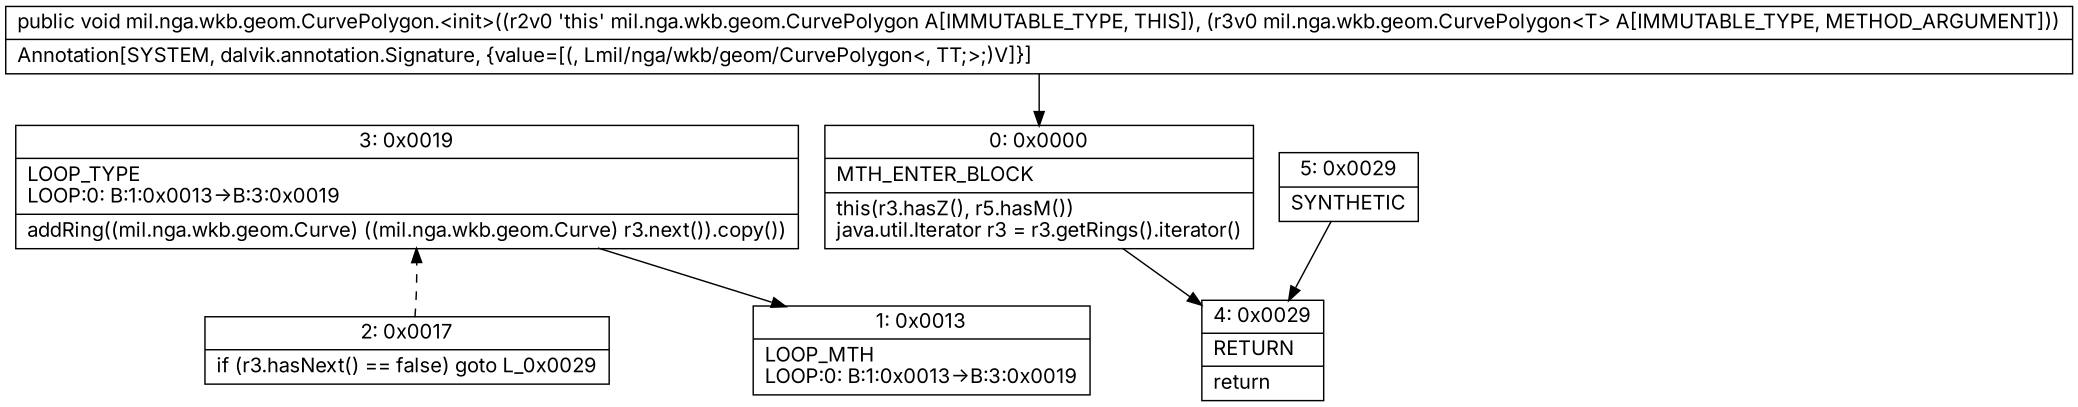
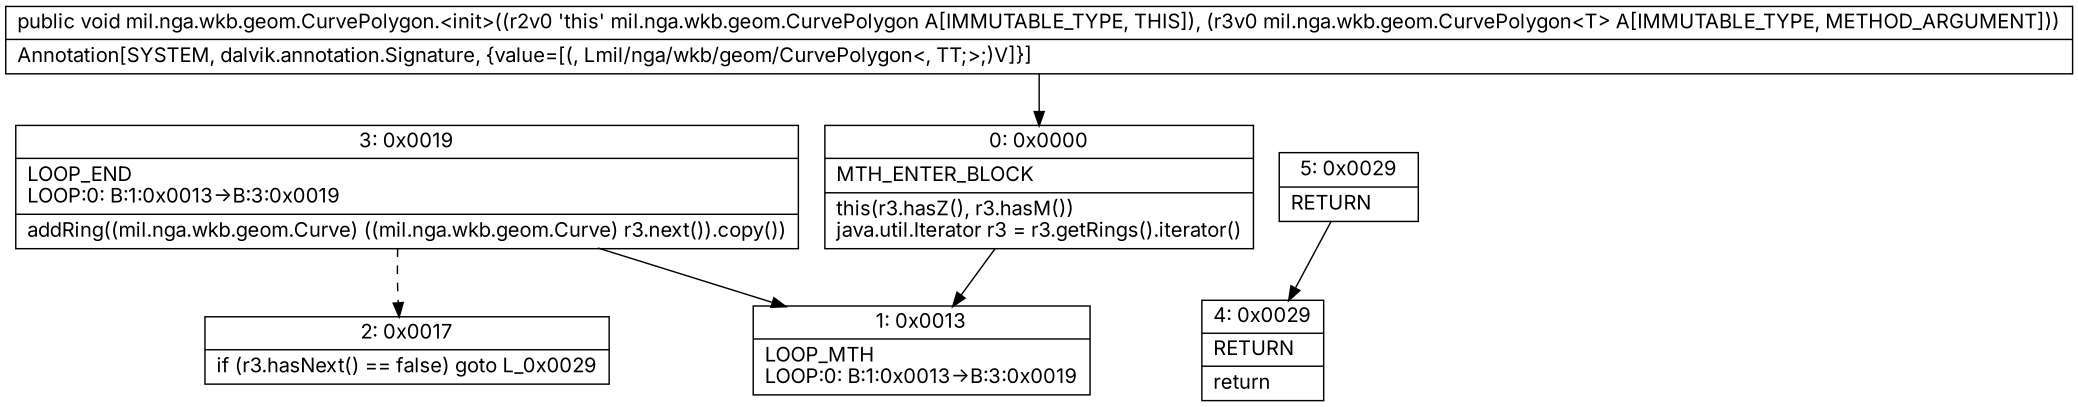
(84, 175) -> (80, 175)
(1349, 204) -> (1332, 204)
(955, 209) -> (955, 209)
(1156, 273) -> (978, 272)
(416, 290) -> (397, 275)
